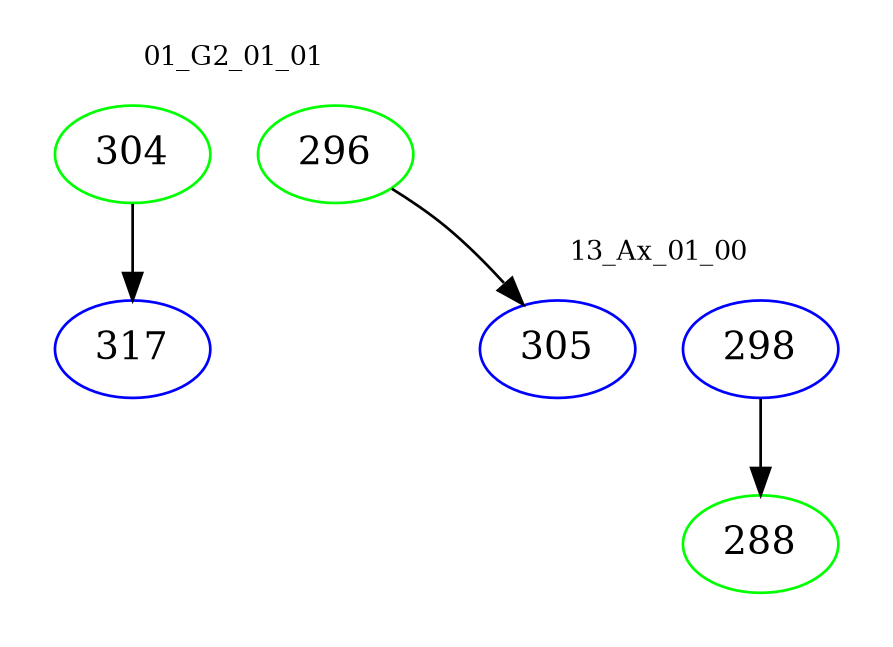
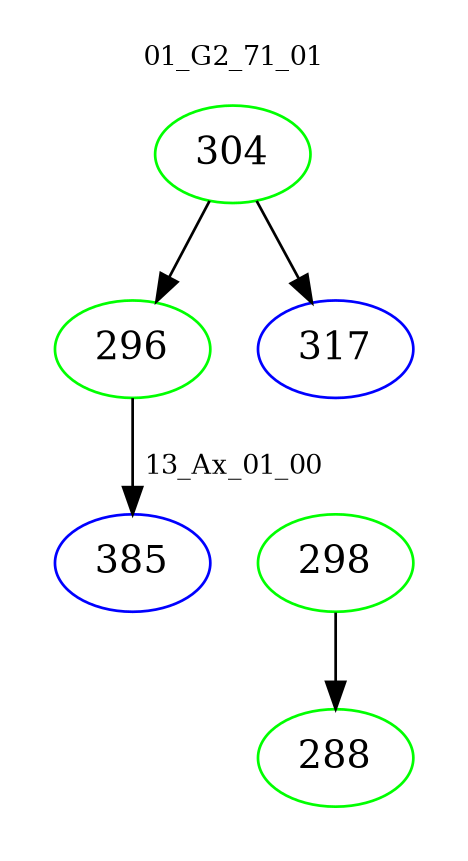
(234, 58) -> (234, 58)
none -> (189, 239)
(558, 349) -> (133, 563)
(761, 349) -> (336, 563)
